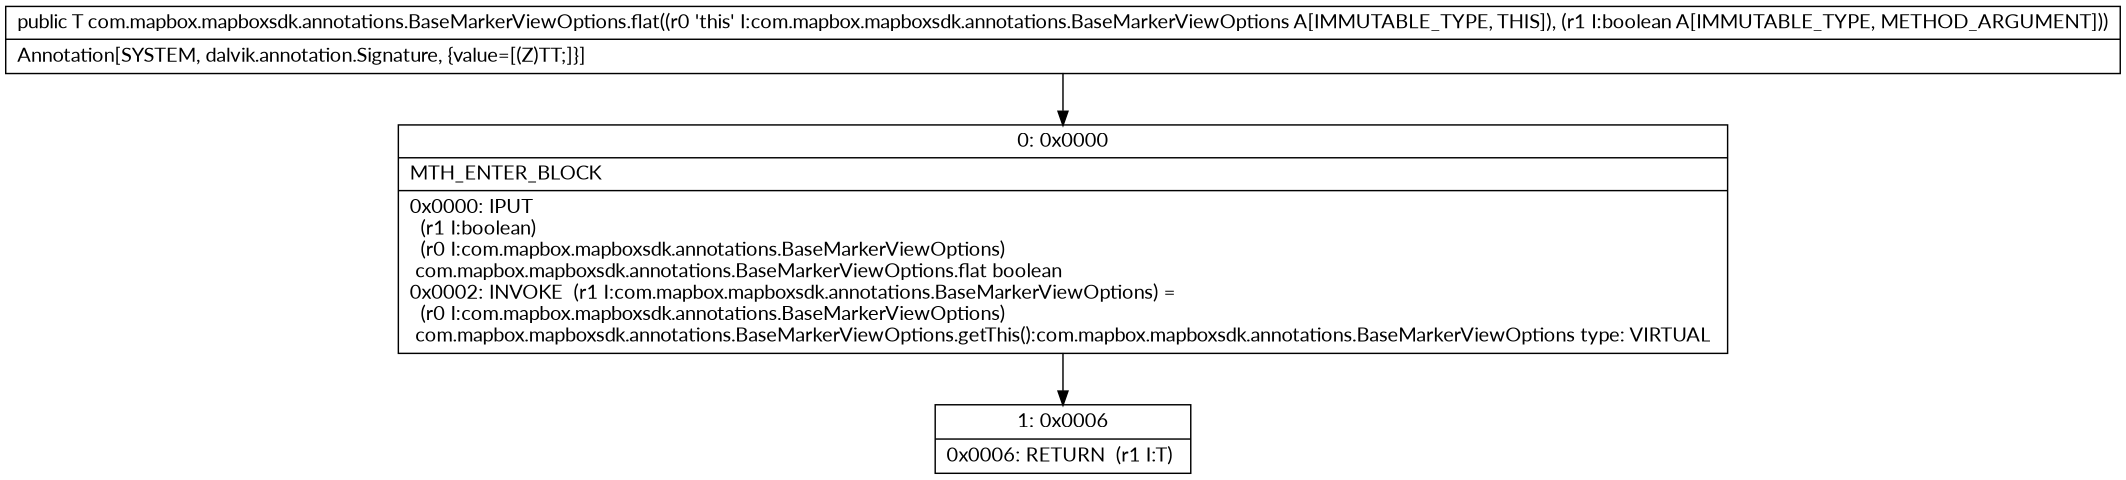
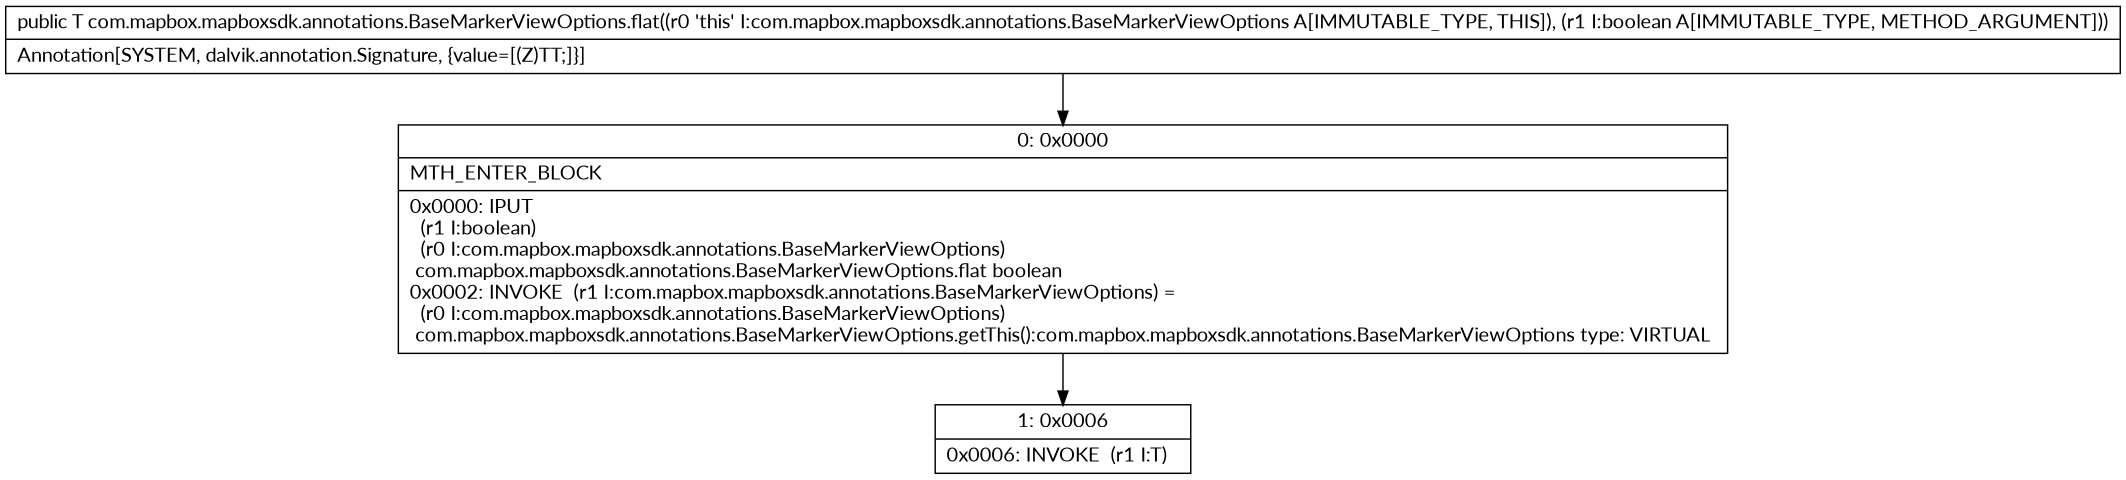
(1063, 455) -> (1060, 455)
